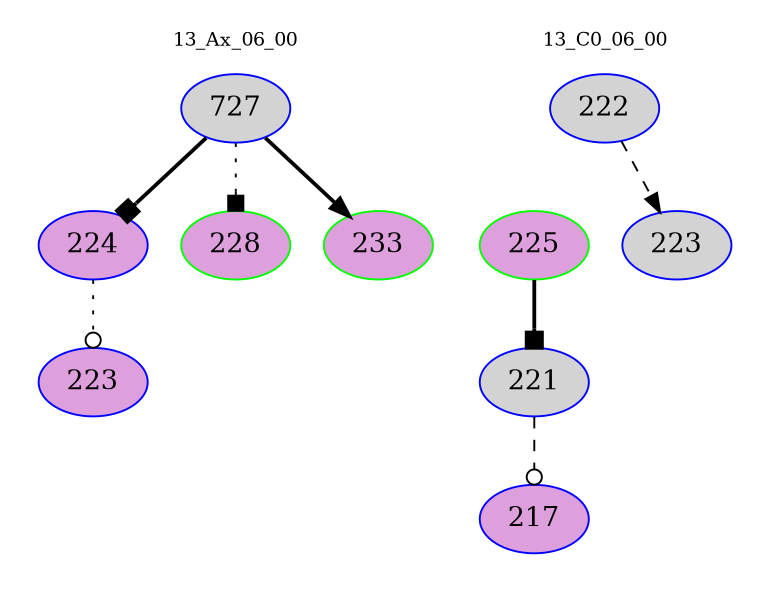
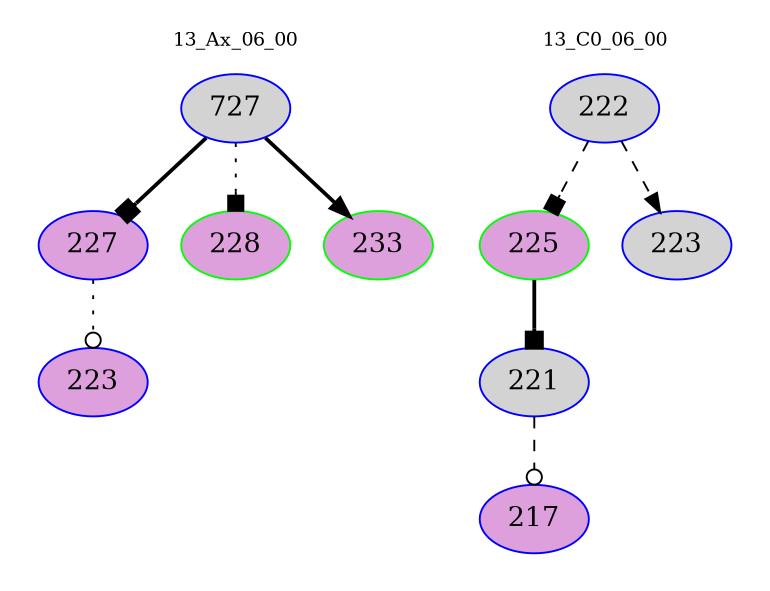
none -> (574, 168)
(93, 245) -> (93, 245)
